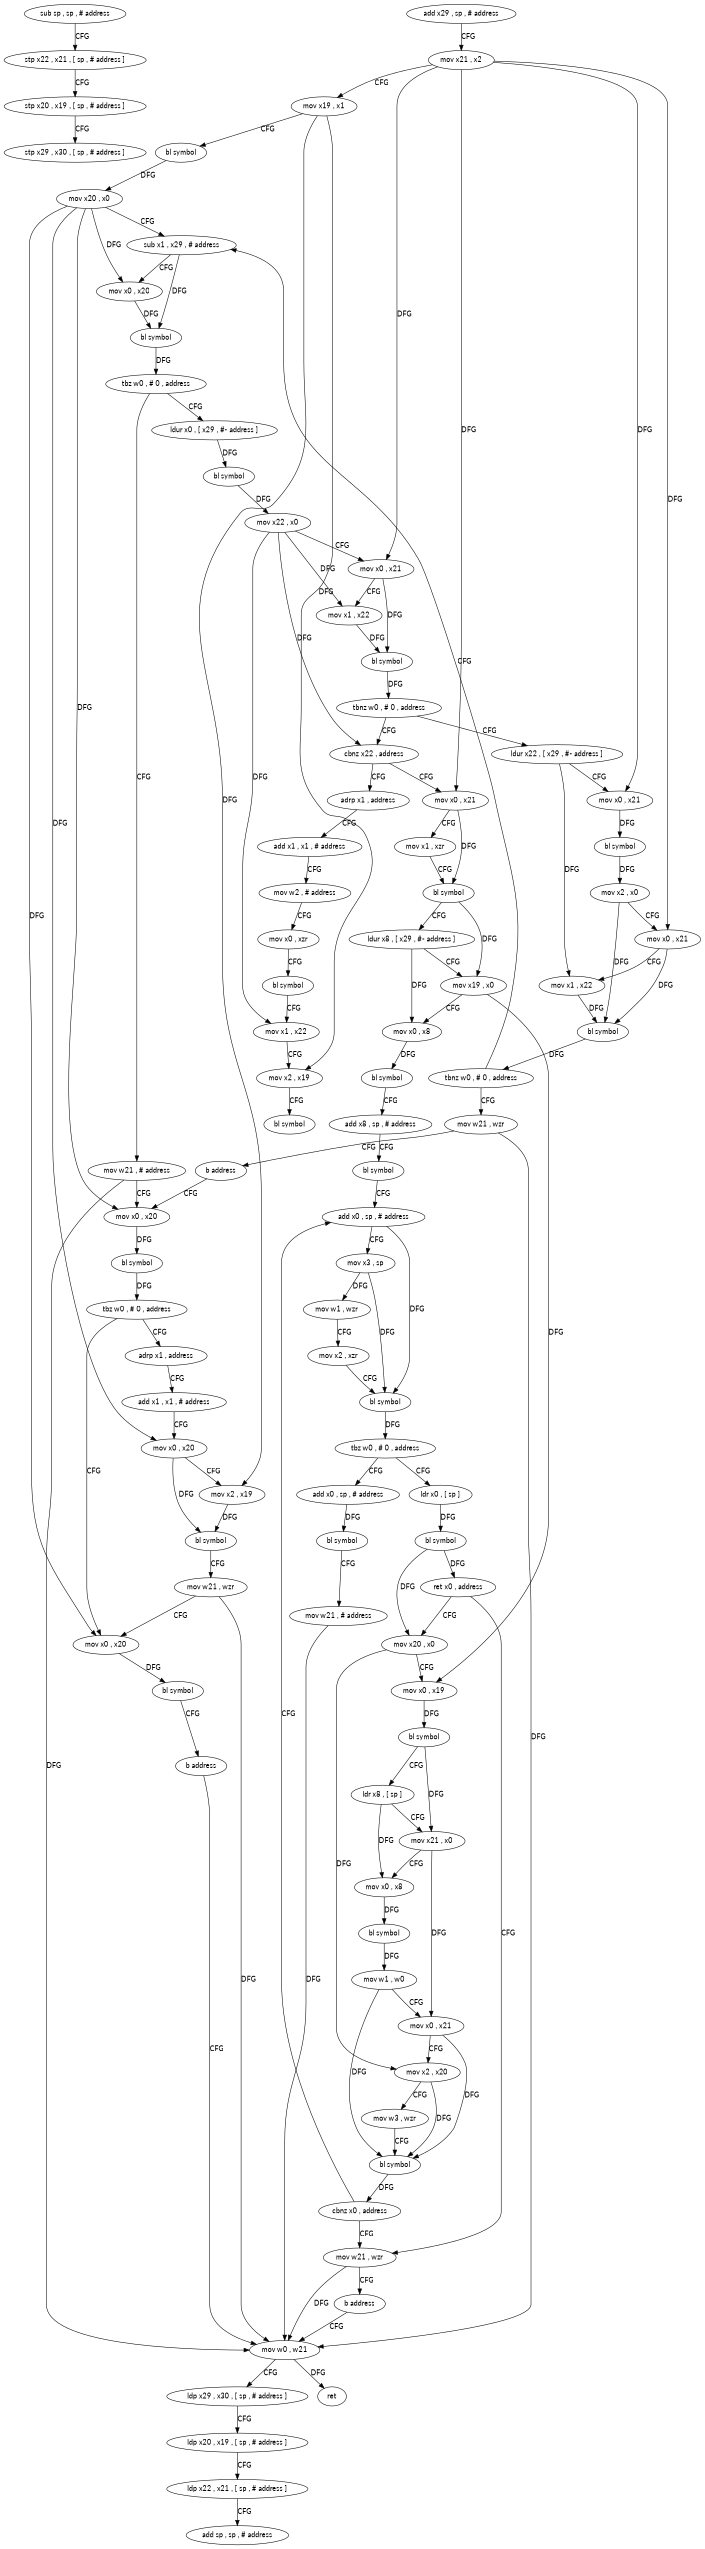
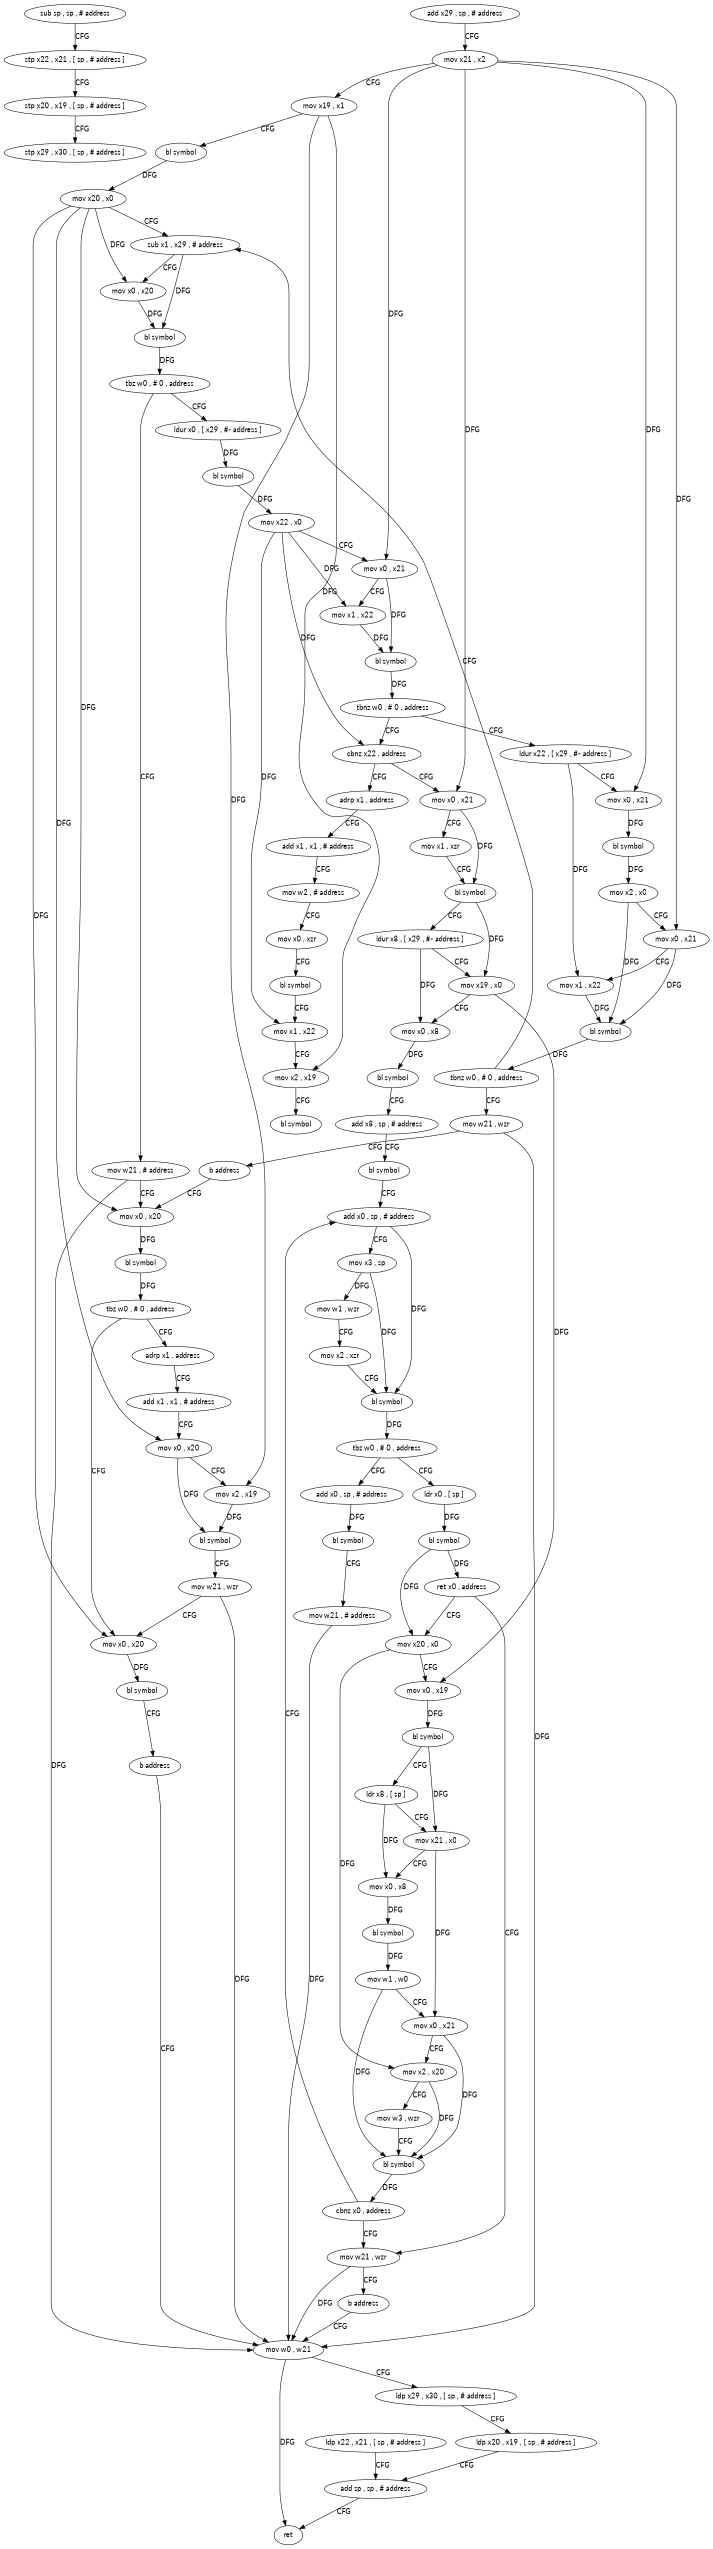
(237, 2463) -> (453, 2465)
none -> (332, 2512)
